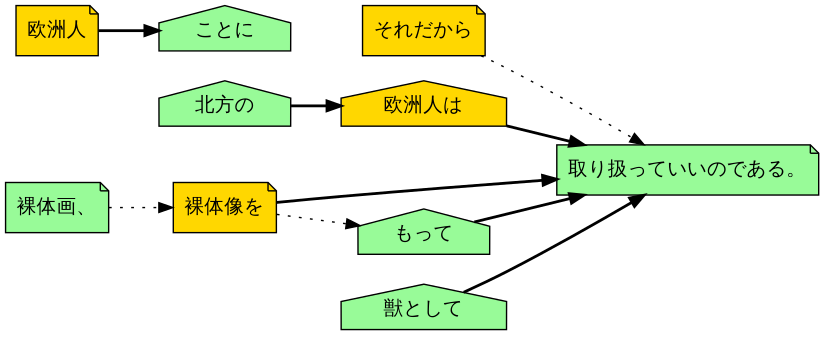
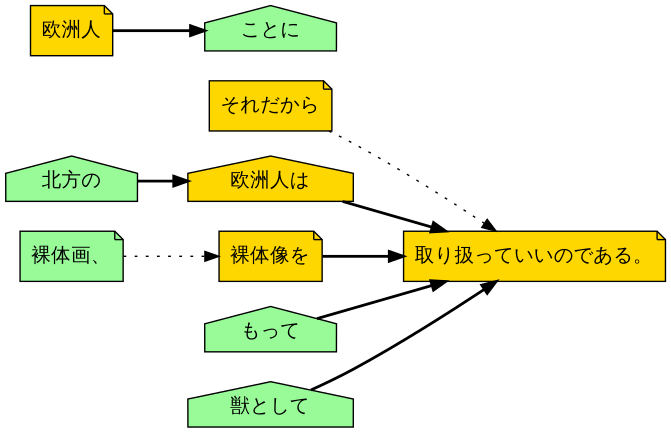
(688, 170) -> (535, 256)
(311, 219) -> none
